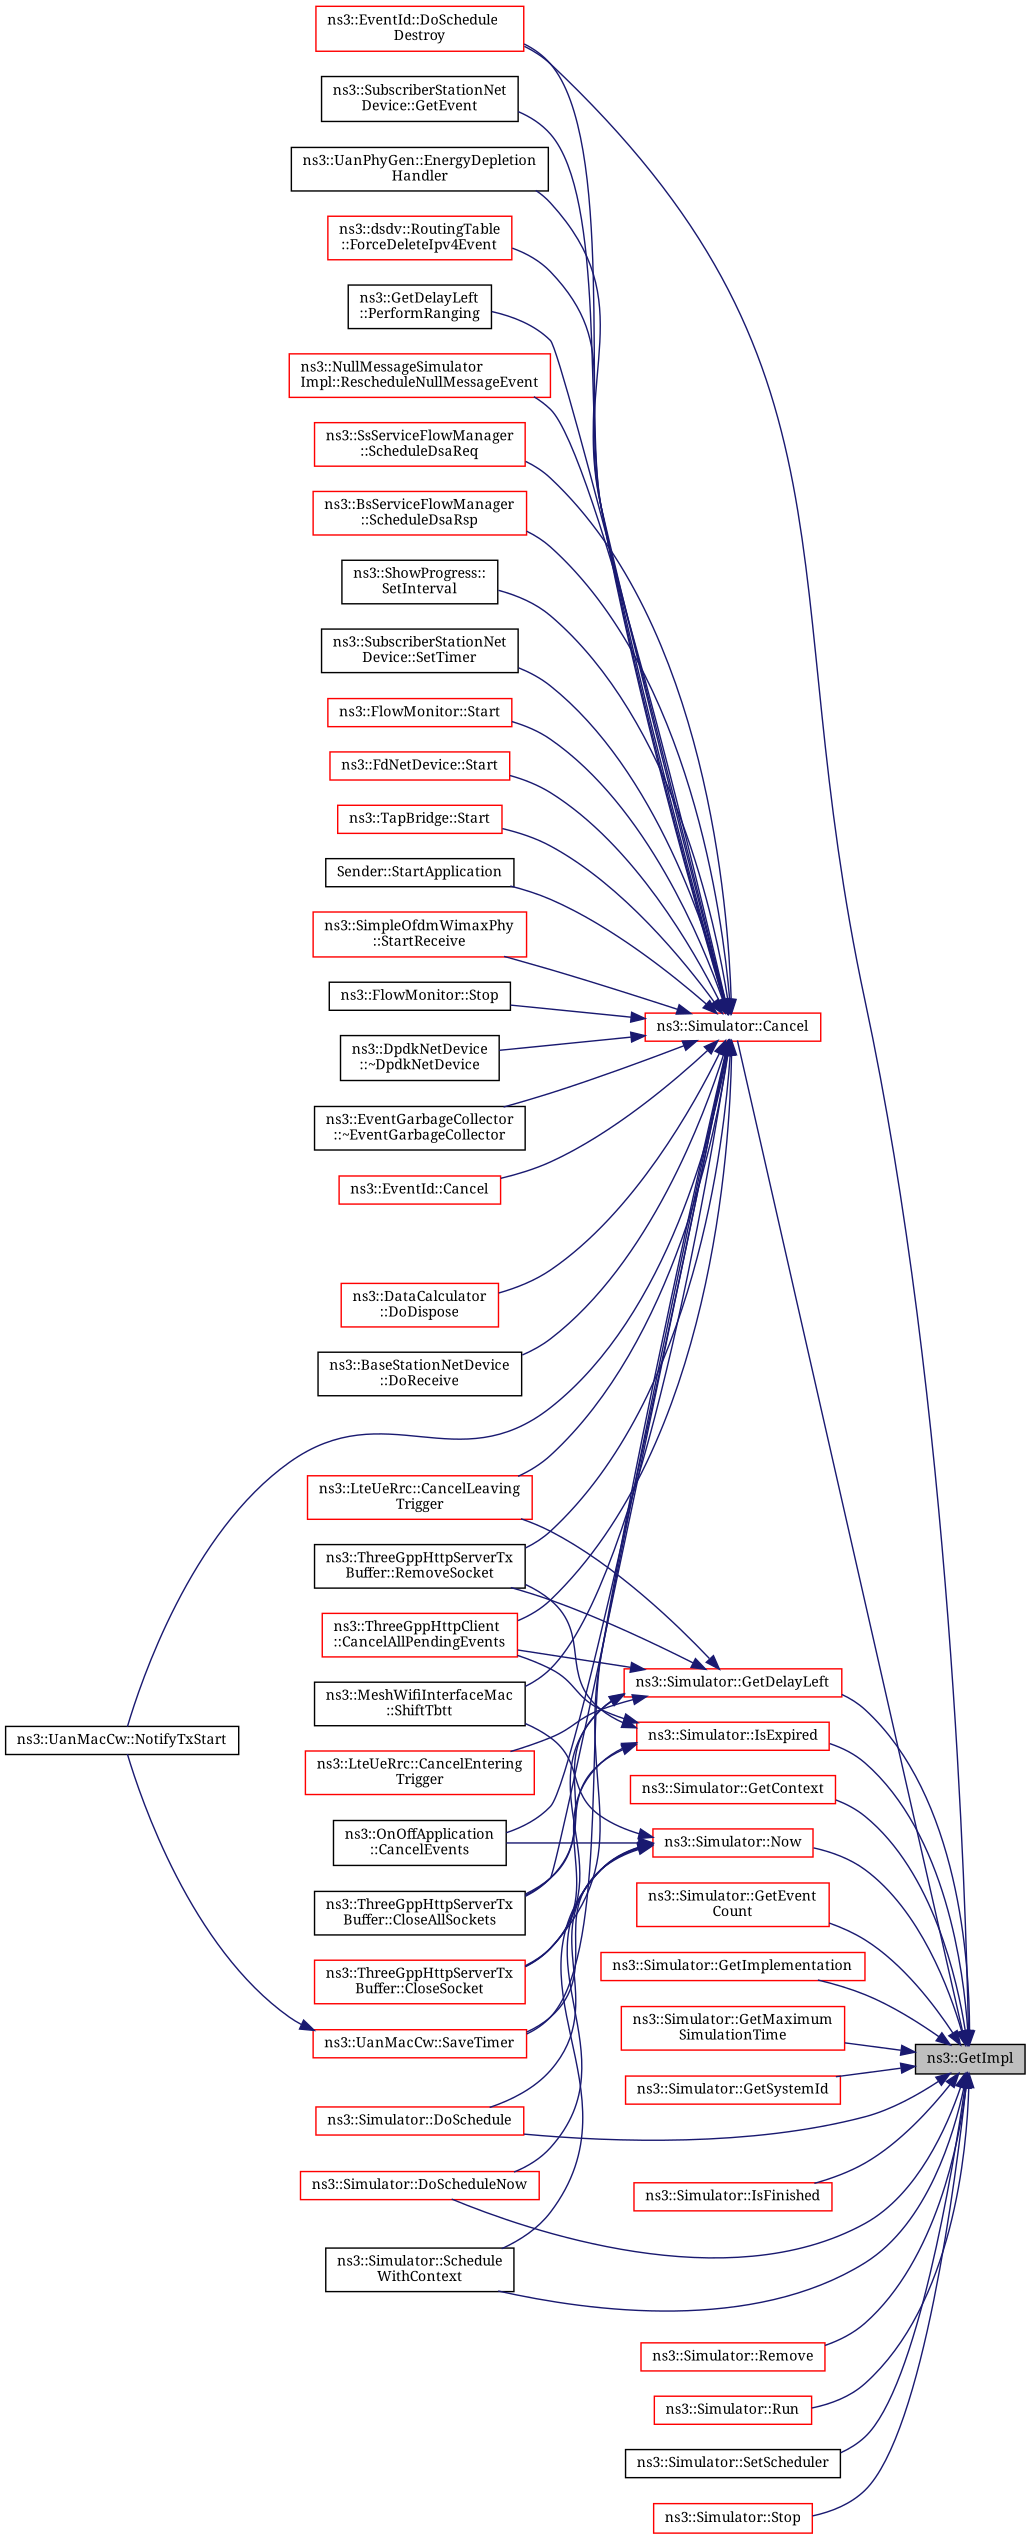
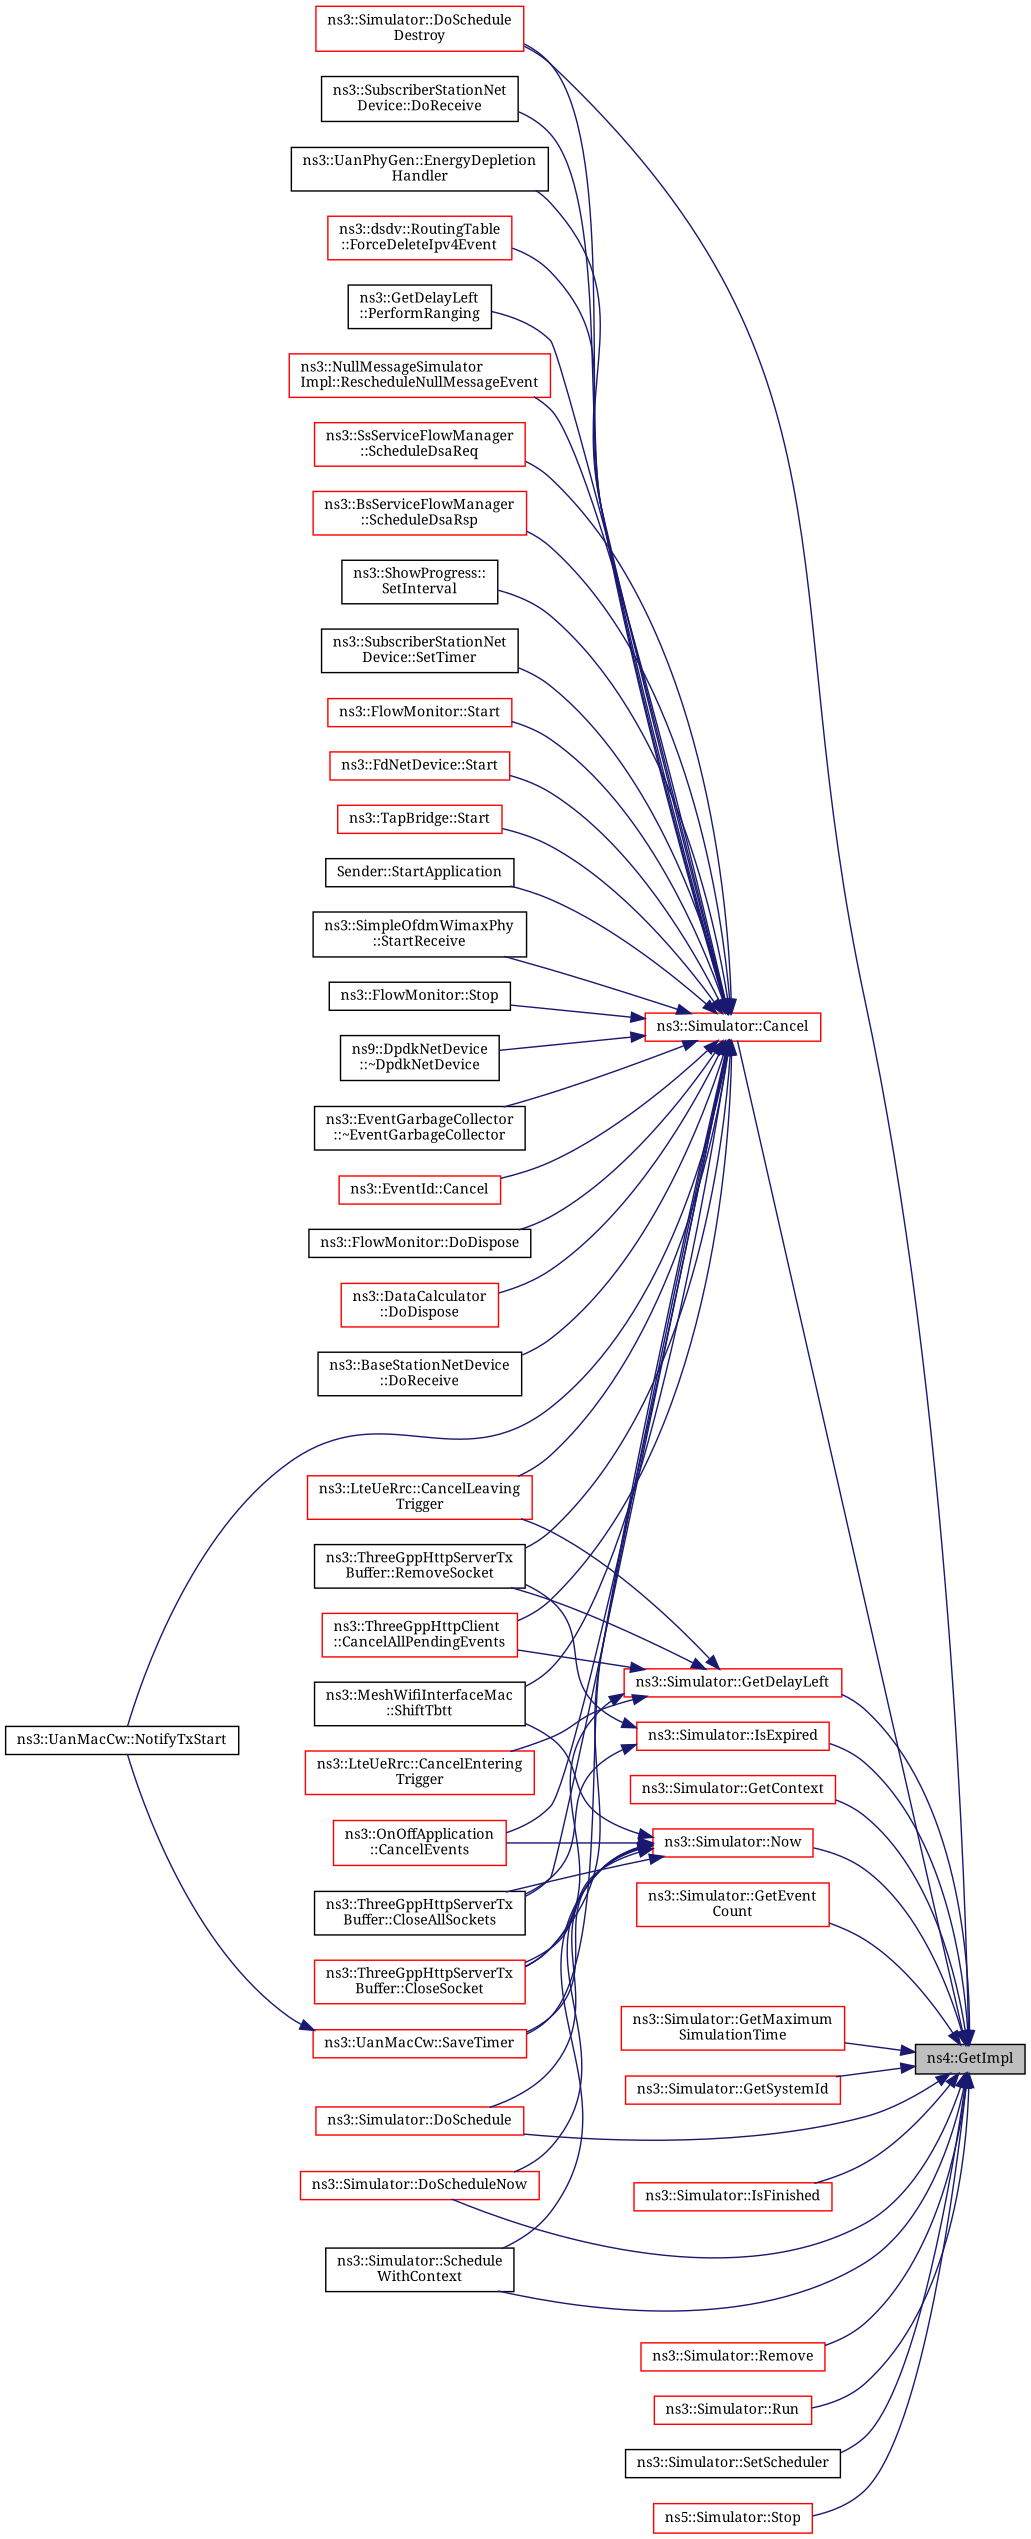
(420, 29) -> (420, 29)
(420, 99) -> (420, 99)
(420, 934) -> (420, 934)
(420, 1058) -> (420, 1058)
none -> (420, 1243)
(572, 1685) -> none
(575, 1802) -> (570, 1877)
(420, 1843) -> (420, 1843)
(575, 1857) -> (578, 1902)
(733, 1967) -> none
(970, 2059) -> (970, 2059)
(733, 2518) -> (733, 2518)
